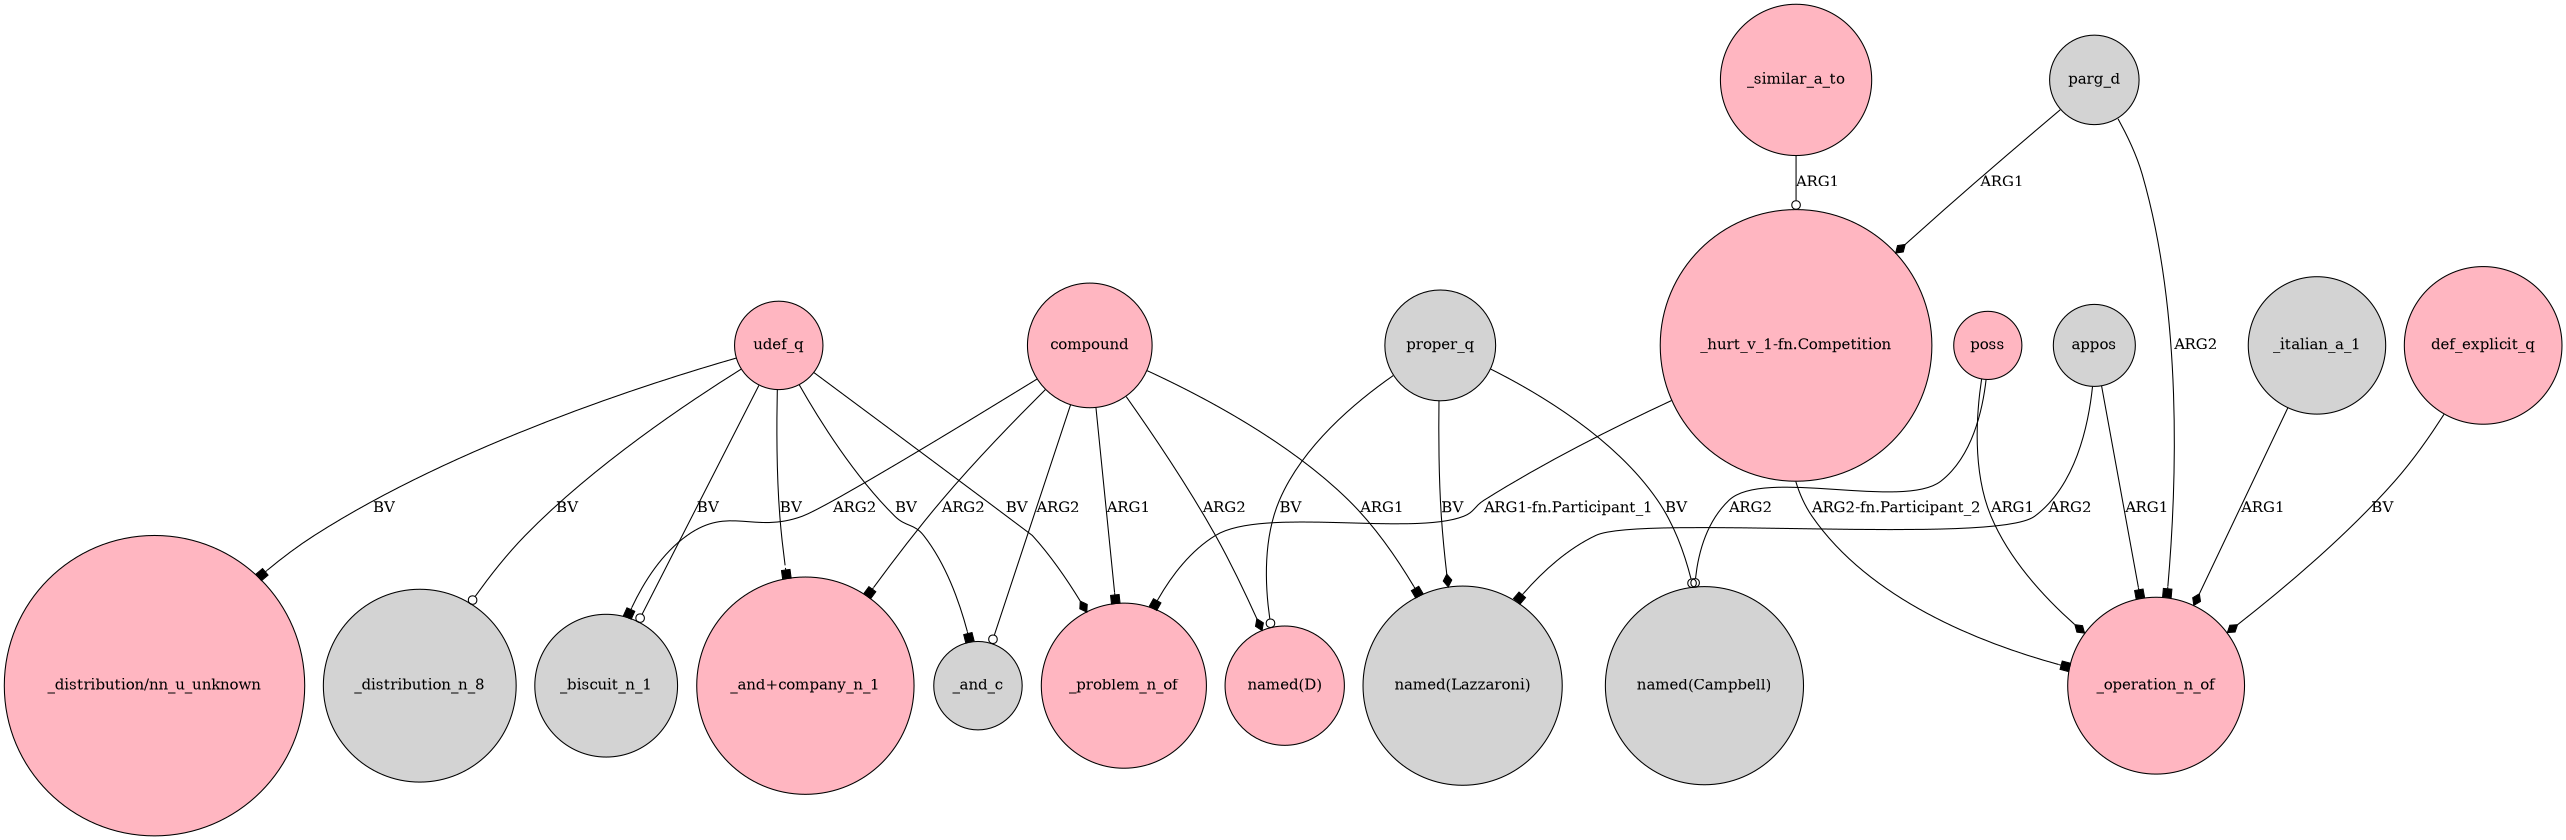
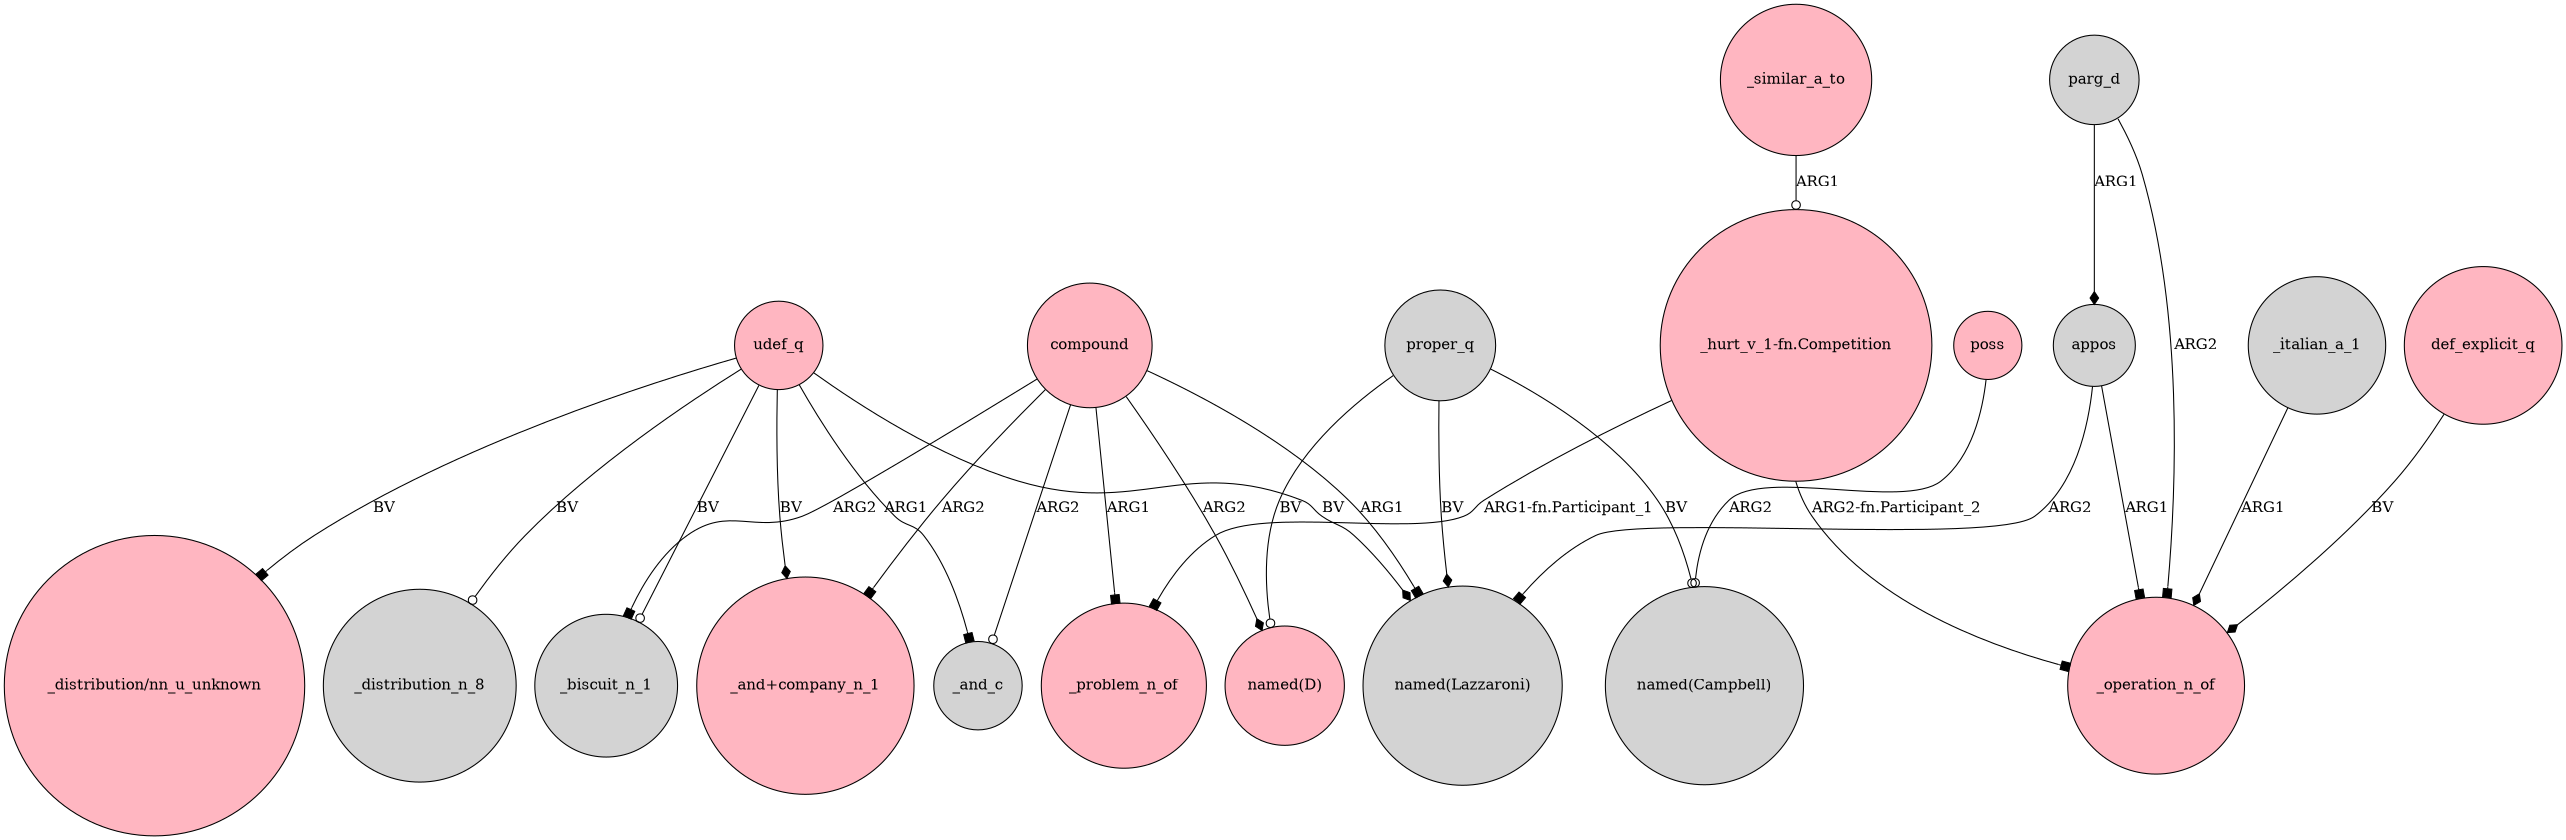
(1982, 176) -> (2094, 208)
(949, 473) -> (1113, 492)
(778, 478) -> (778, 478)
(906, 508) -> (906, 508)
(1991, 516) -> none
